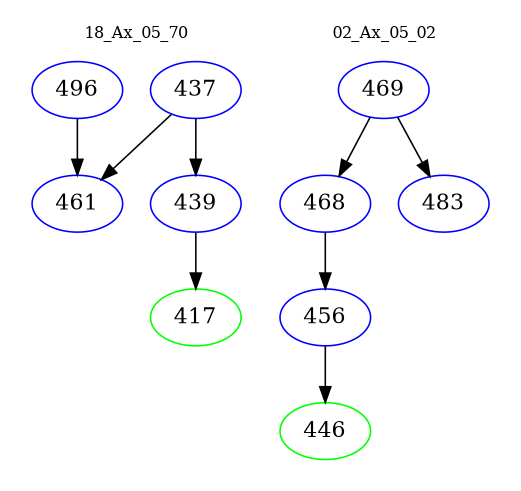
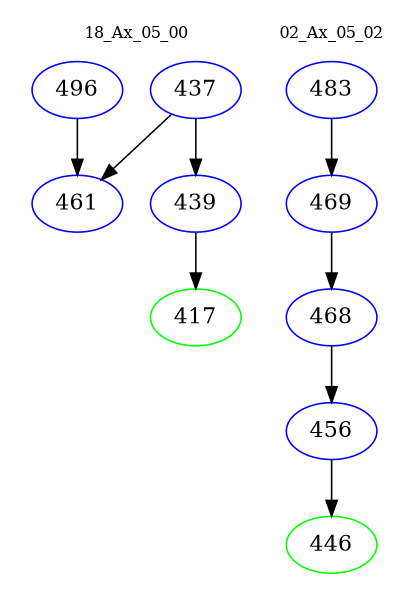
(137, 34) -> (137, 34)
(410, 140) -> (332, 139)
